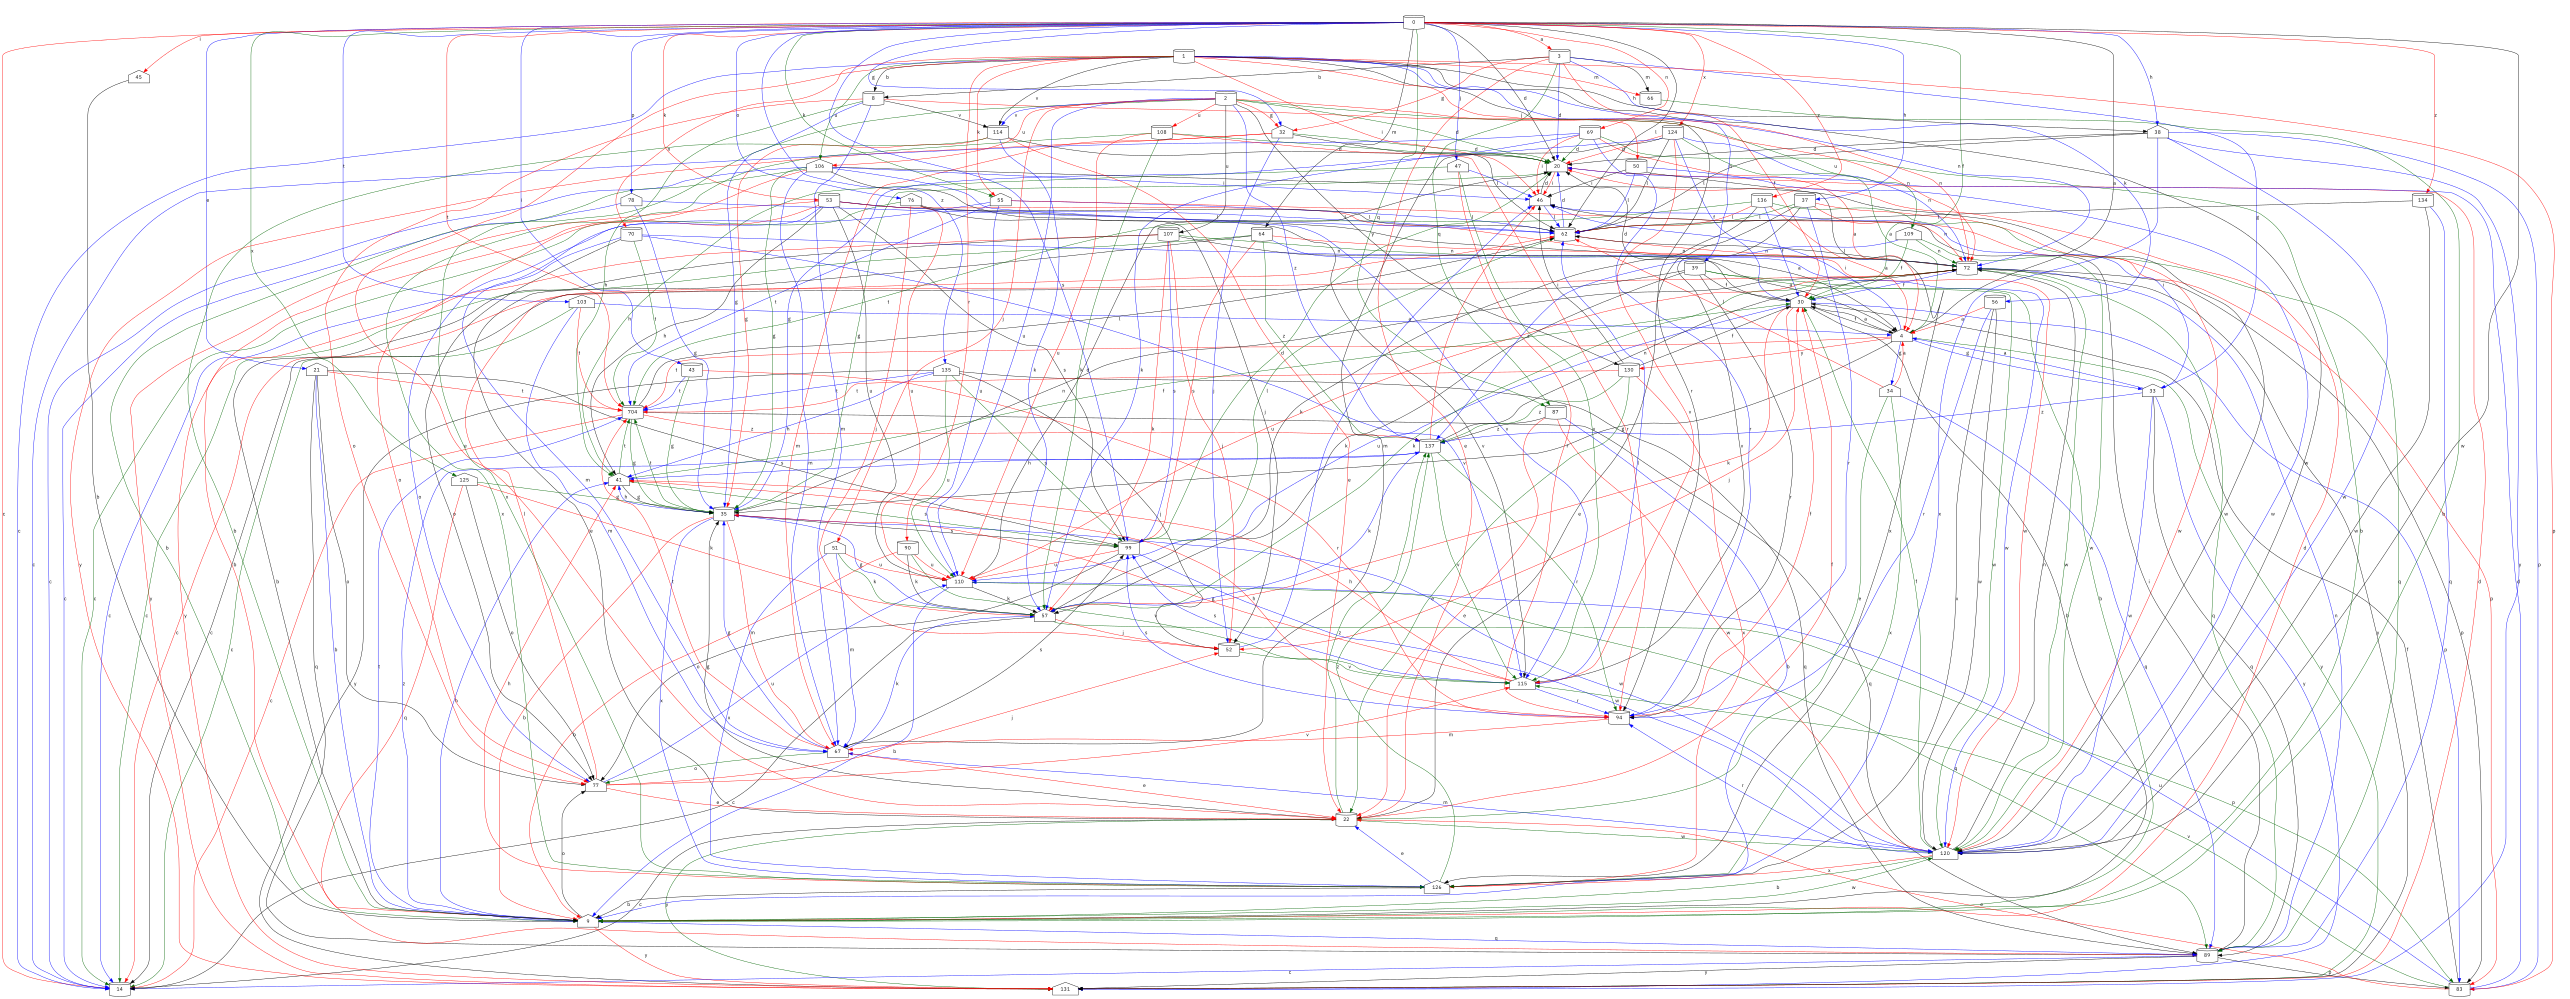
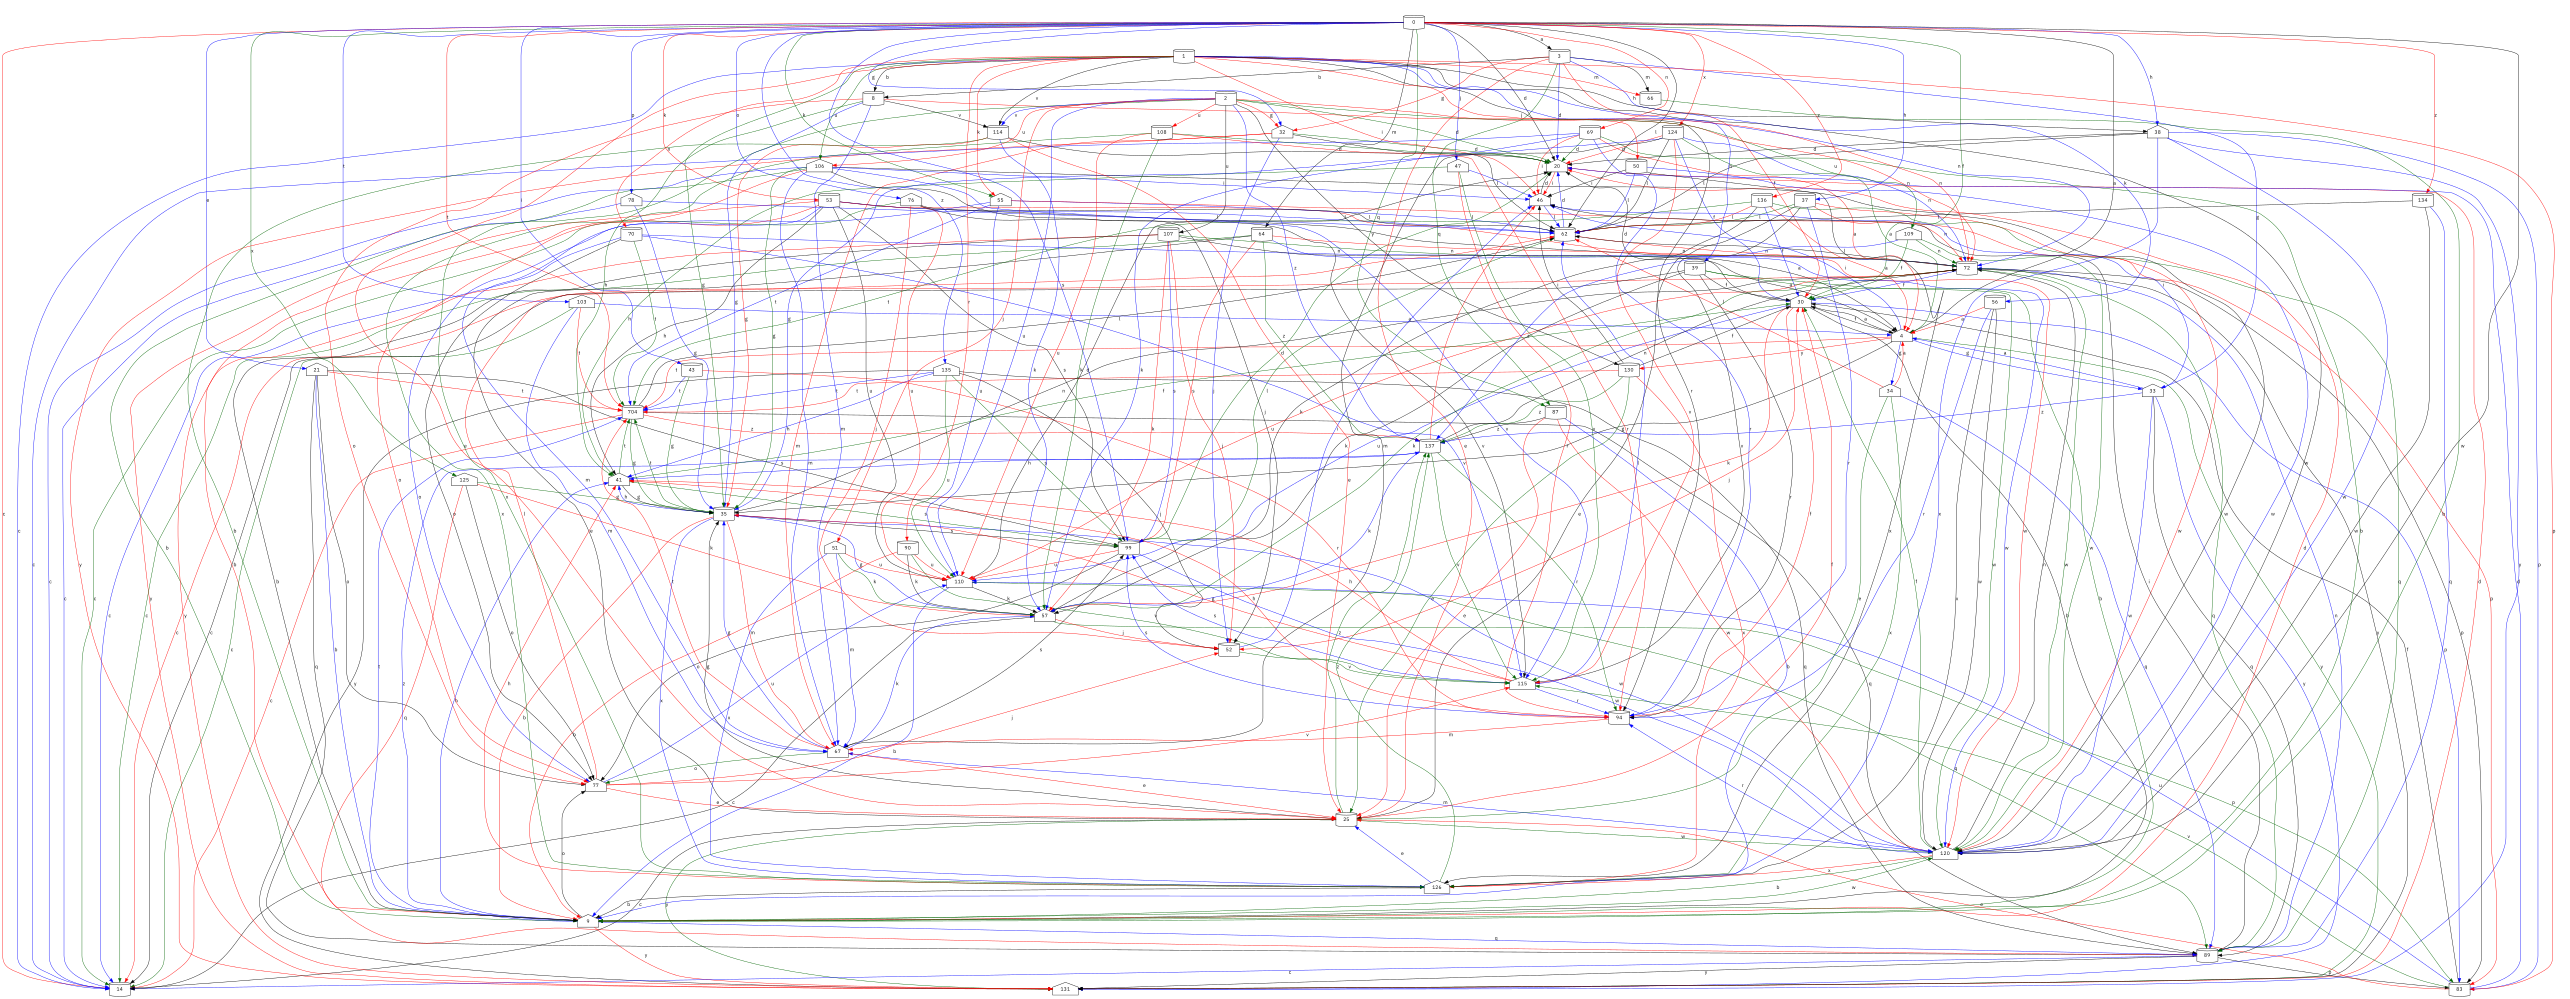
(1488, 27) -> (1488, 27)
(139, 77) -> none
(1030, 188) -> (758, 119)
(1346, 820) -> (1346, 820)
